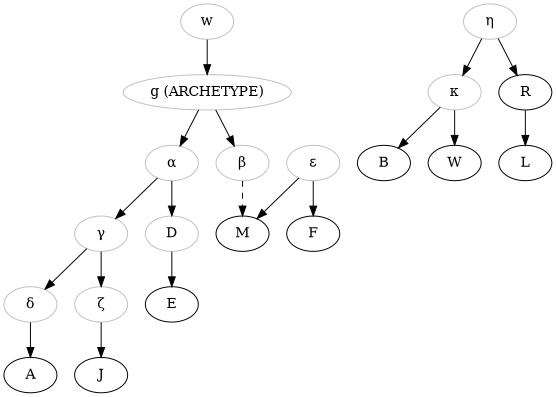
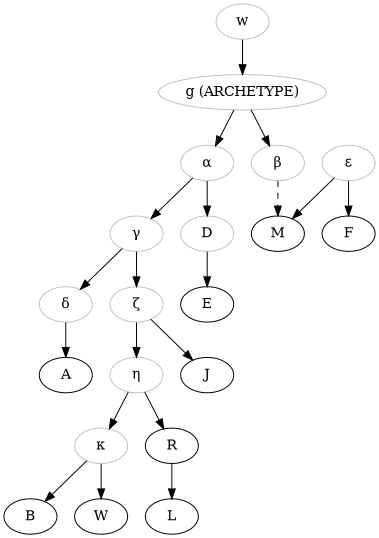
none -> (136, 335)
